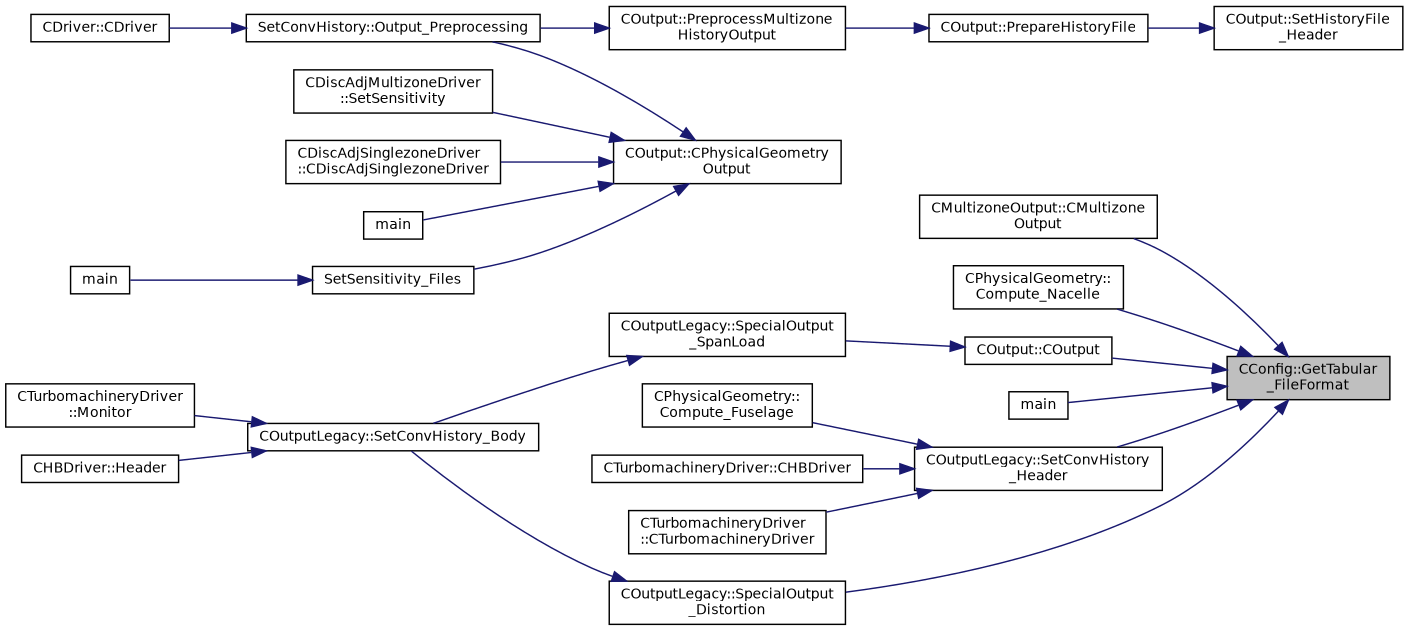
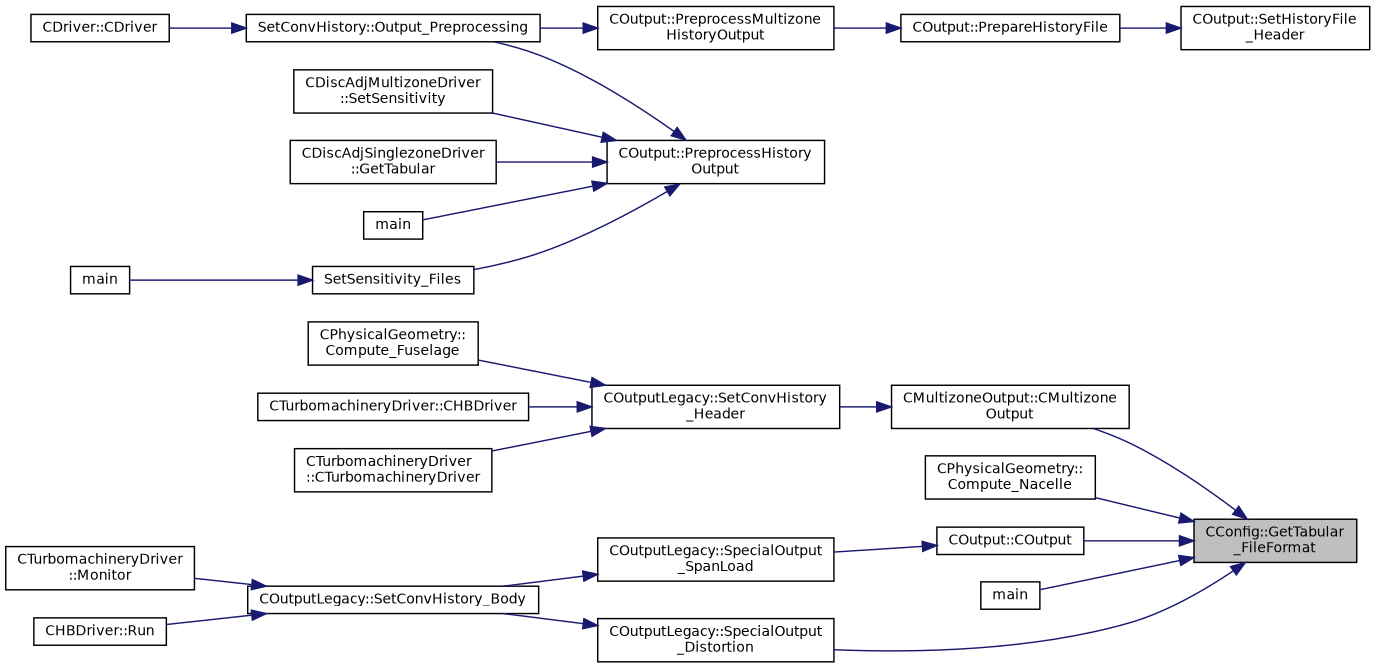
(393, 162) -> (393, 162)
(727, 162) -> (716, 162)
(1178, 427) -> (858, 407)
(100, 469) -> (100, 632)
